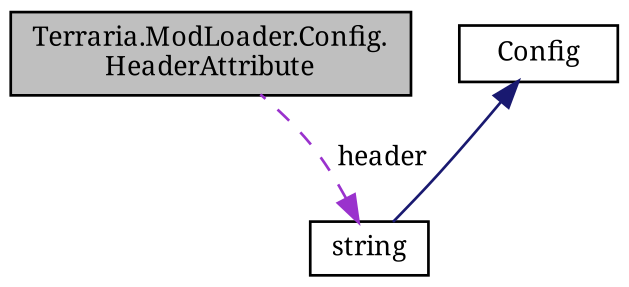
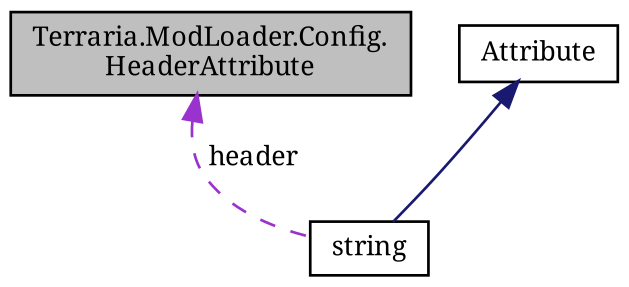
(539, 54) -> (539, 54)
(309, 142) -> (228, 200)
